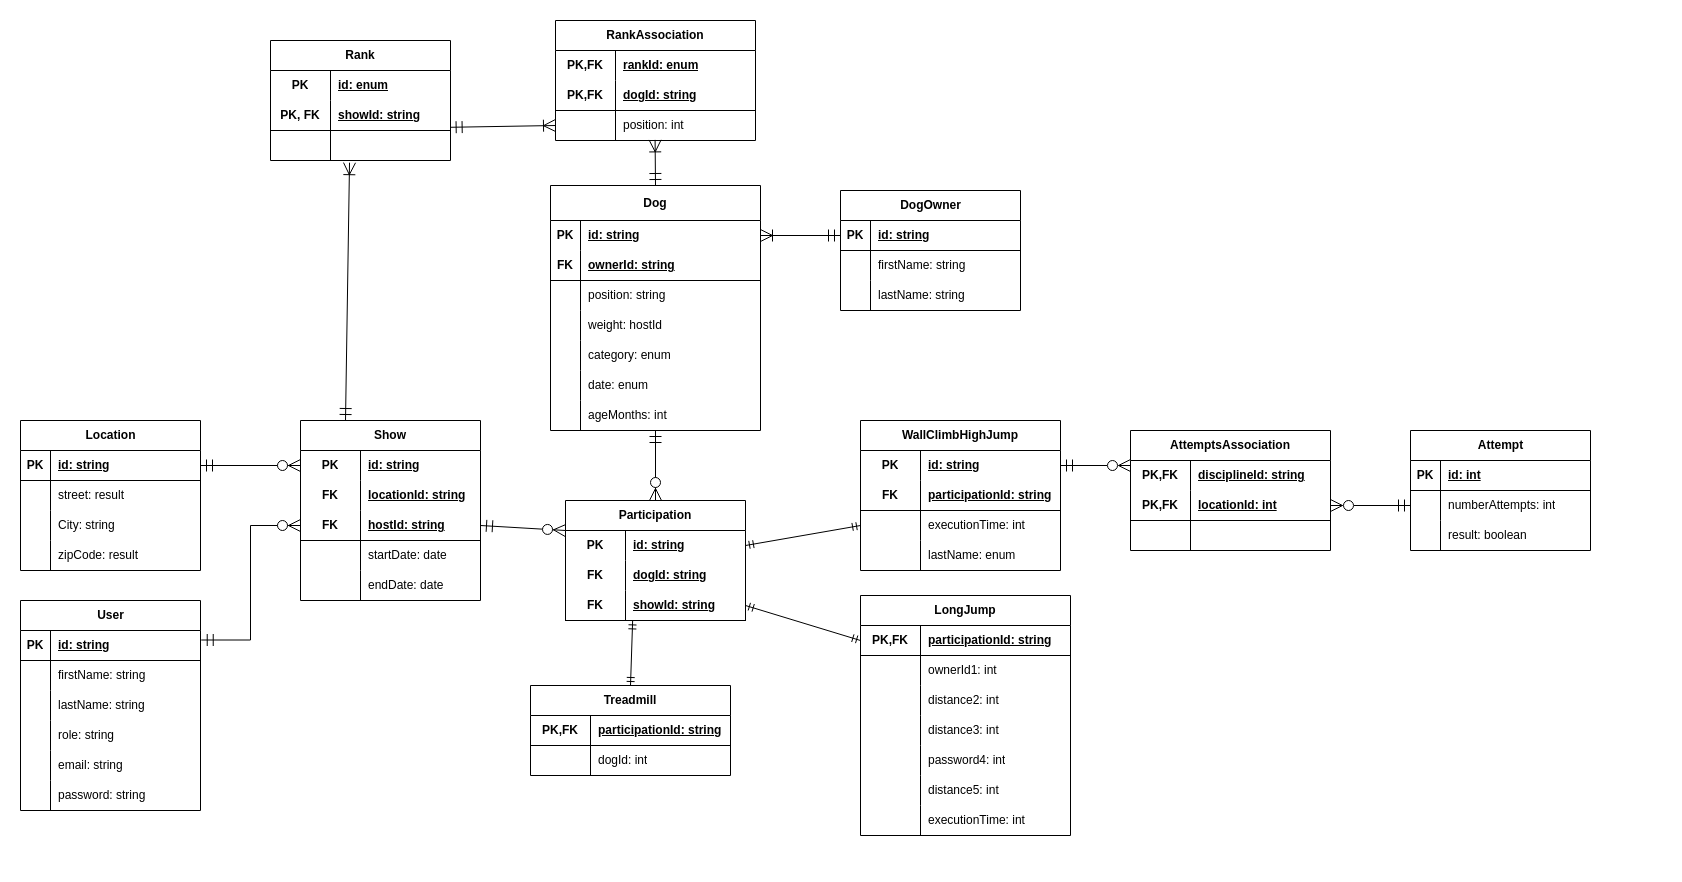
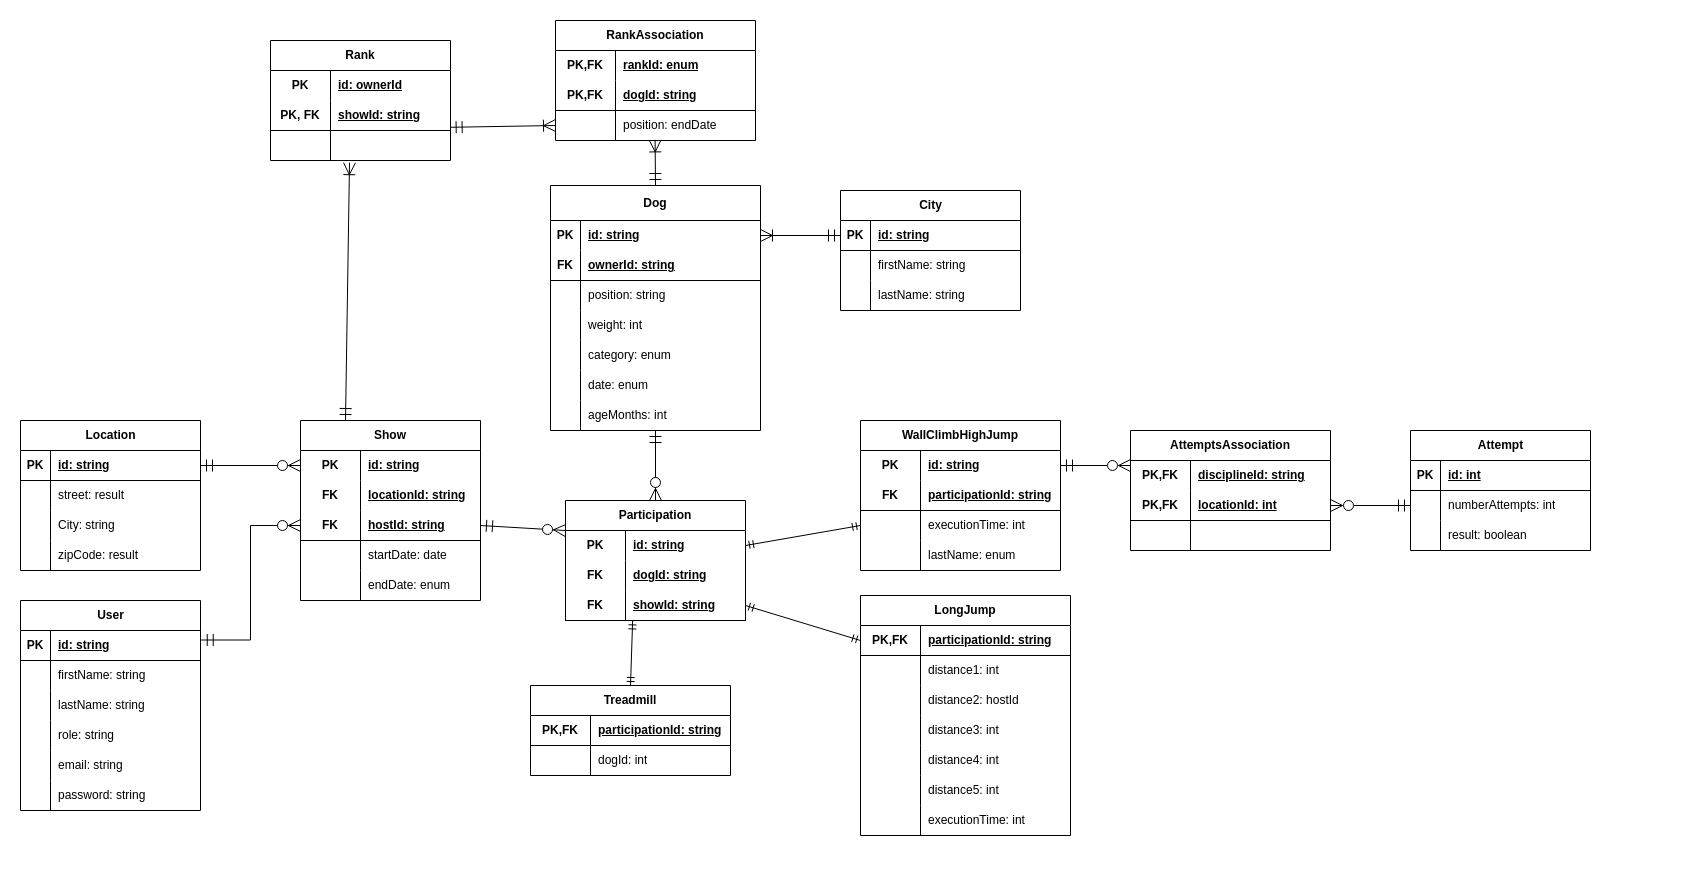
(361, 86) -> (371, 86)
(659, 126) -> (674, 126)
(931, 206) -> (931, 206)
(631, 326) -> (619, 326)
(409, 586) -> (409, 586)
(968, 671) -> (969, 671)
(969, 701) -> (981, 701)
(971, 761) -> (969, 761)
